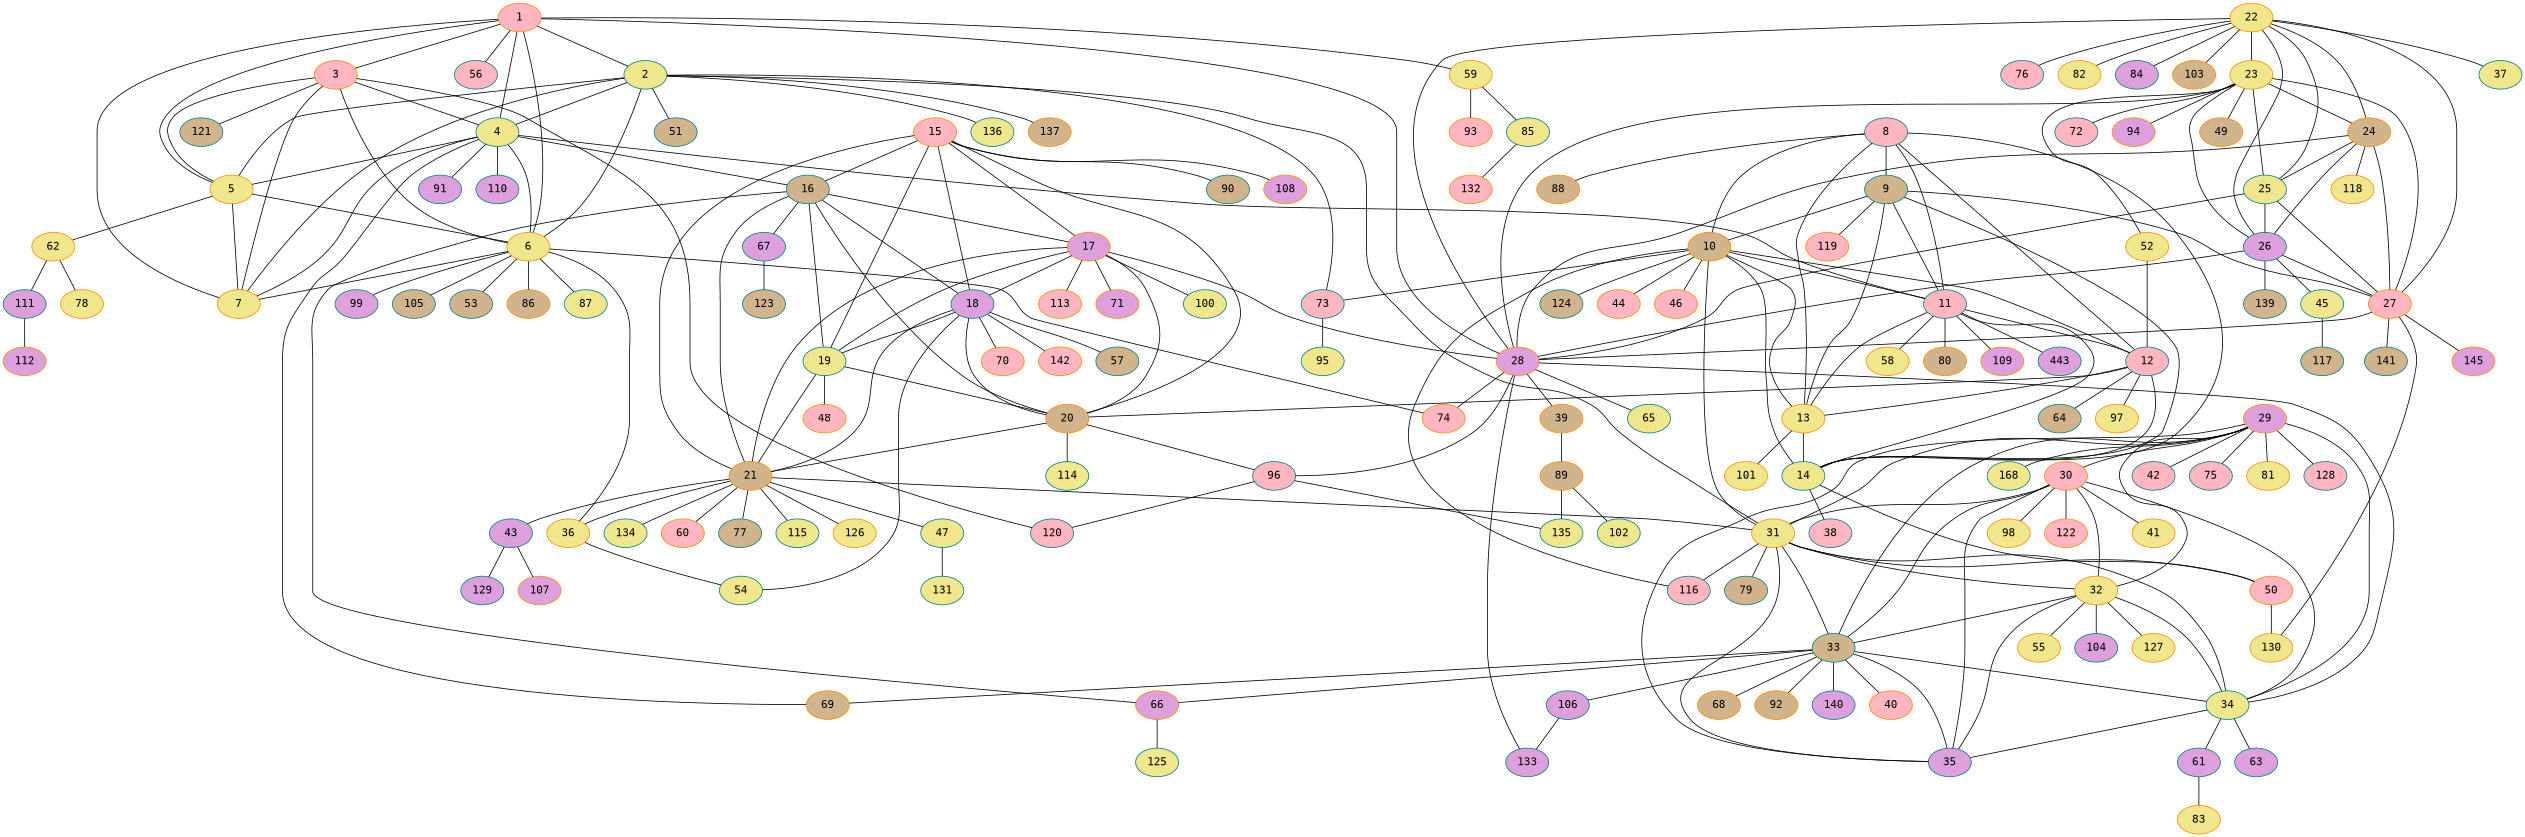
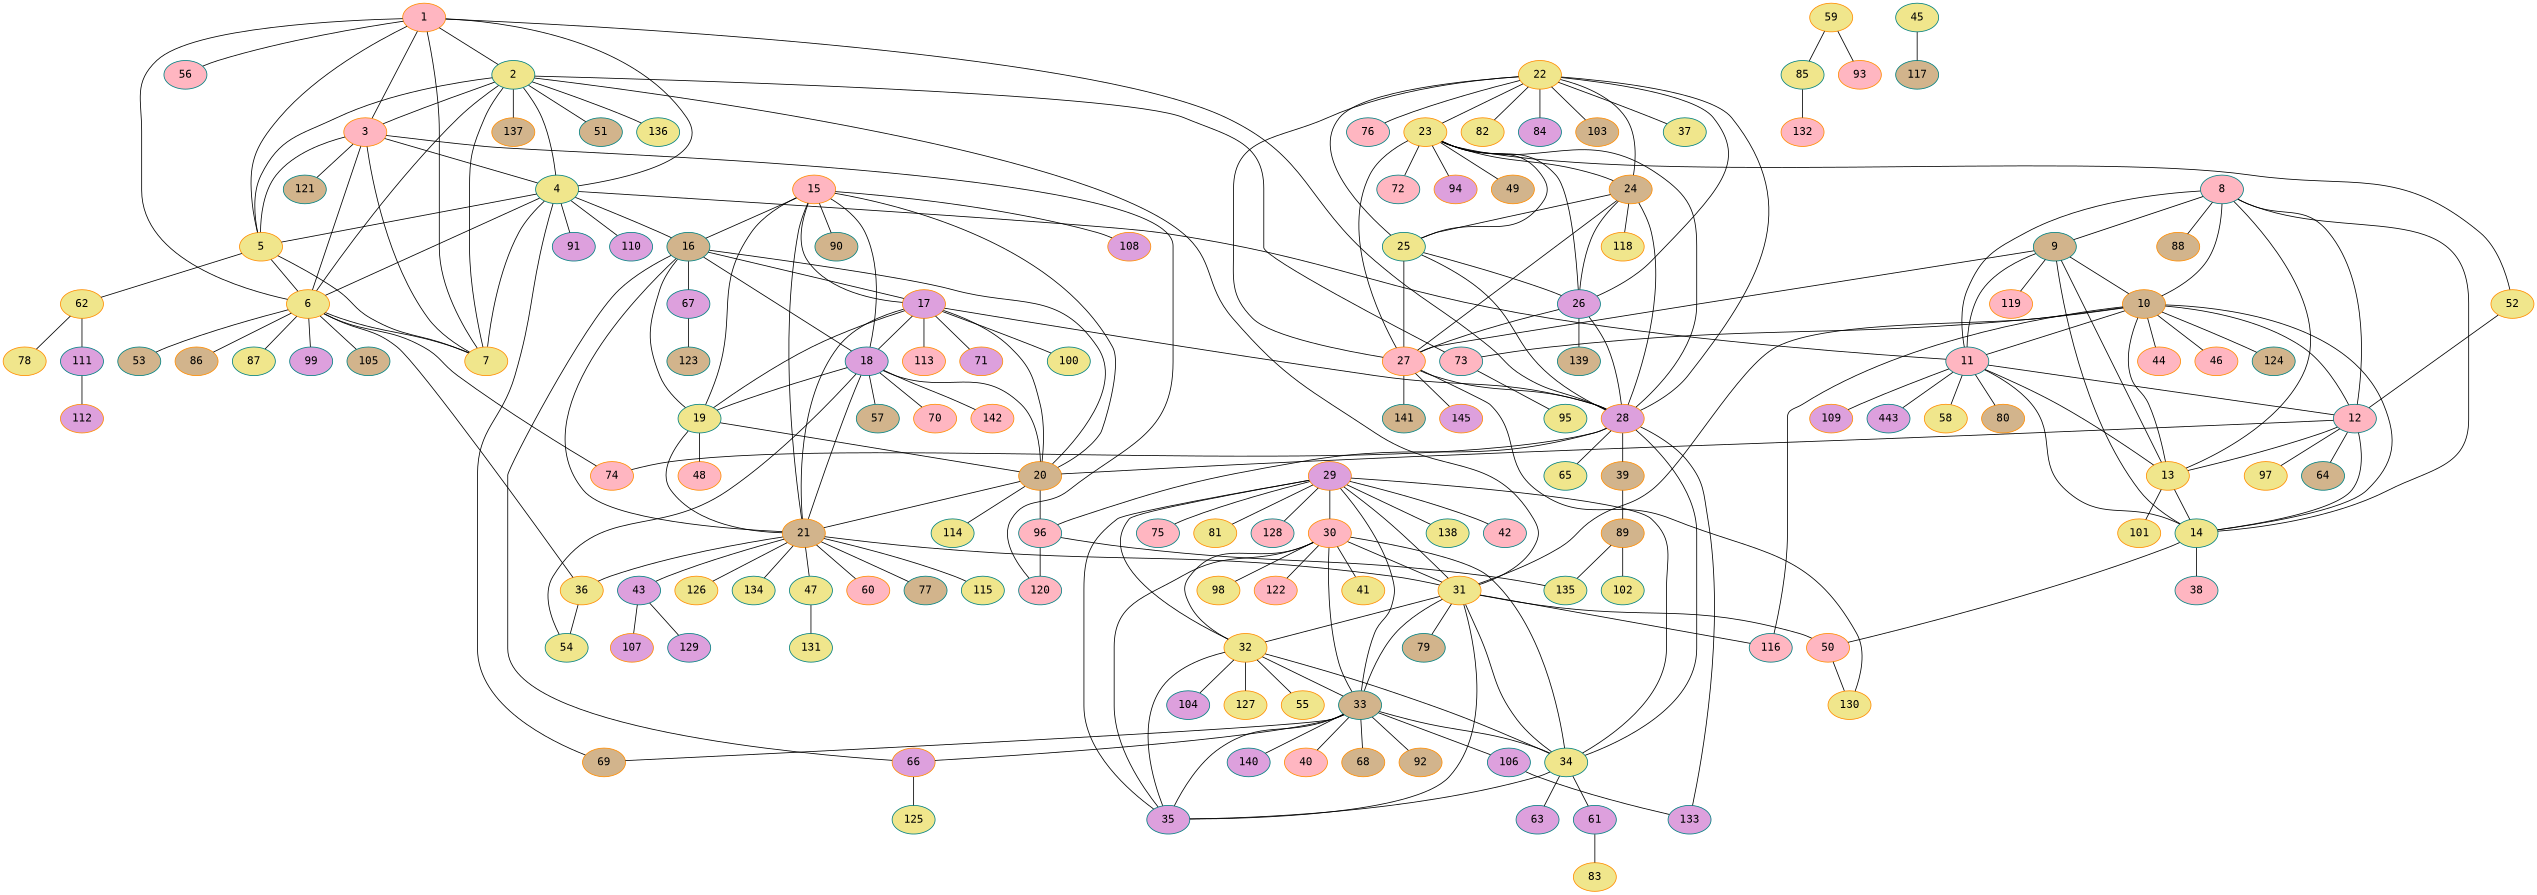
(997, 27) -> none
none -> (444, 100)
(2288, 270) -> none
(2009, 476) -> (1448, 533)
